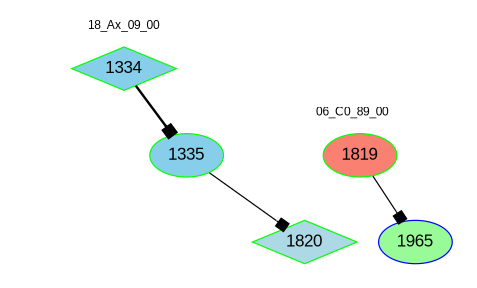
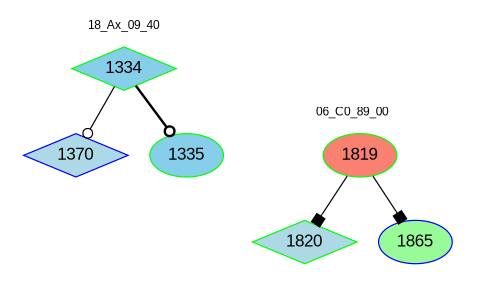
(124, 26) -> (124, 26)
(151, 106) -> (151, 106)
none -> (76, 155)
(251, 203) -> (335, 195)
(415, 242) -> (415, 242)
